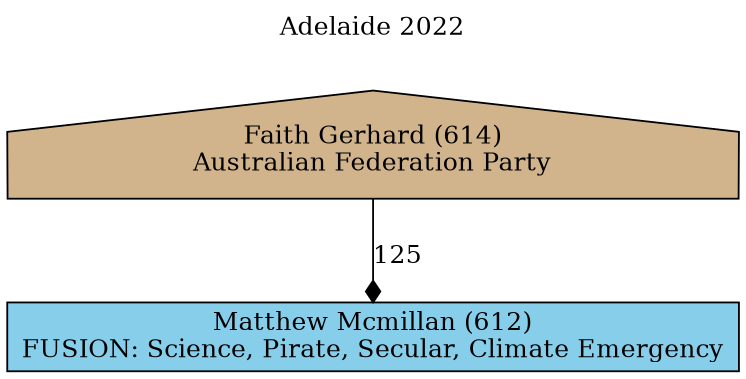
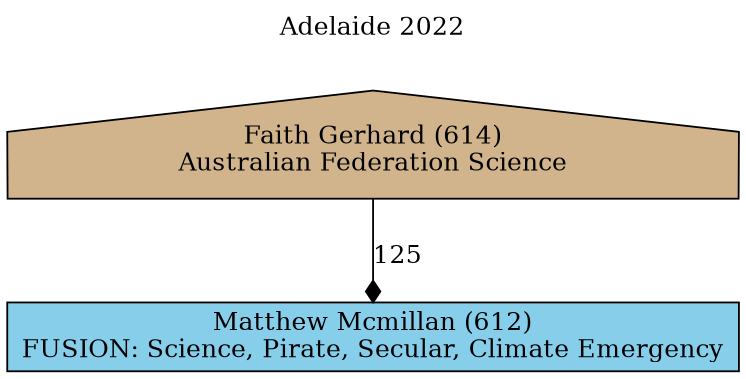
(373, 150) -> (373, 150)
